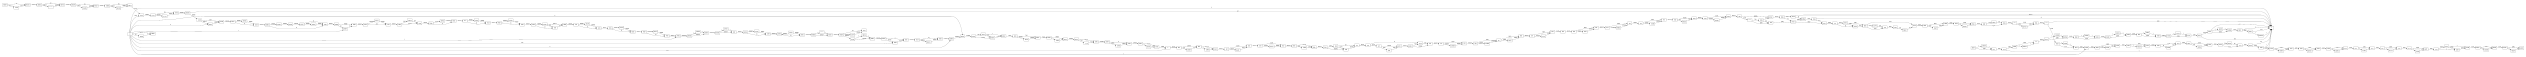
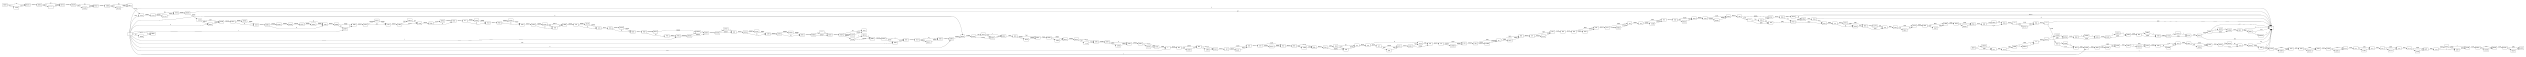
(1889, 22) -> (1904, 26)
(661, 34) -> (676, 31)
(785, 34) -> (785, 32)
